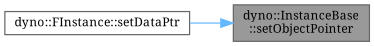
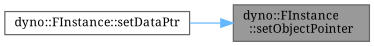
(301, 23) -> (301, 23)
